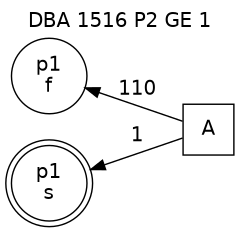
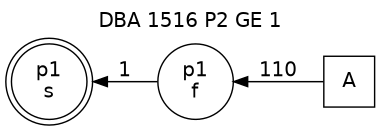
(143, 151) -> (133, 82)
